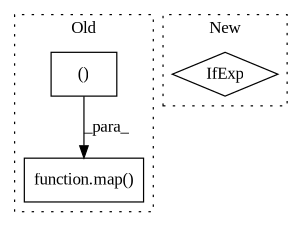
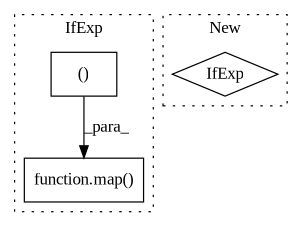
(84, 29) -> (84, 29)
